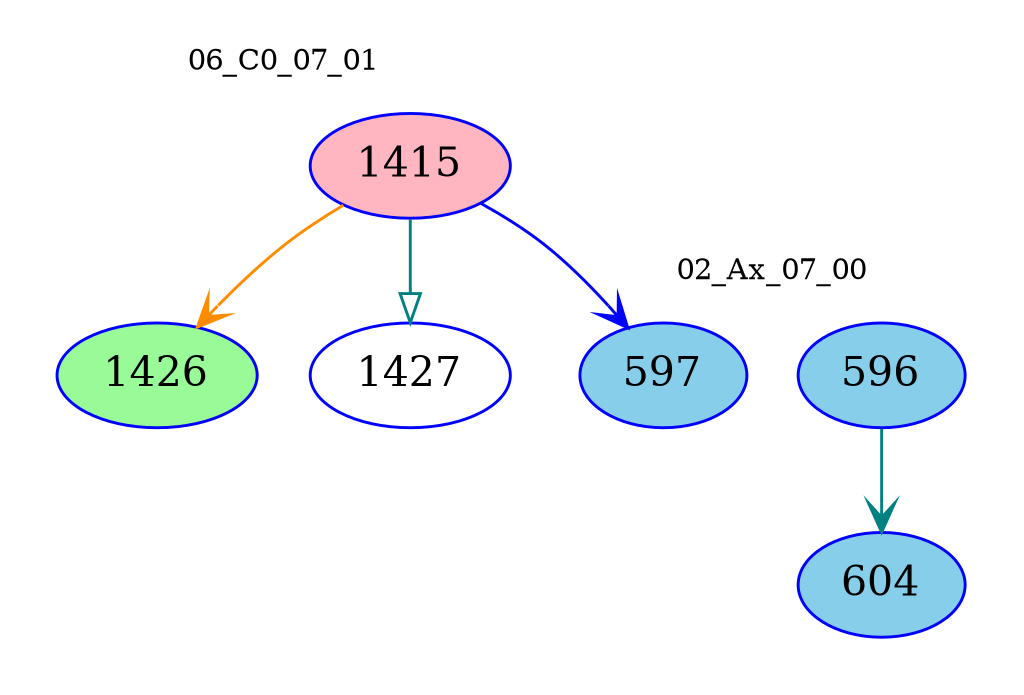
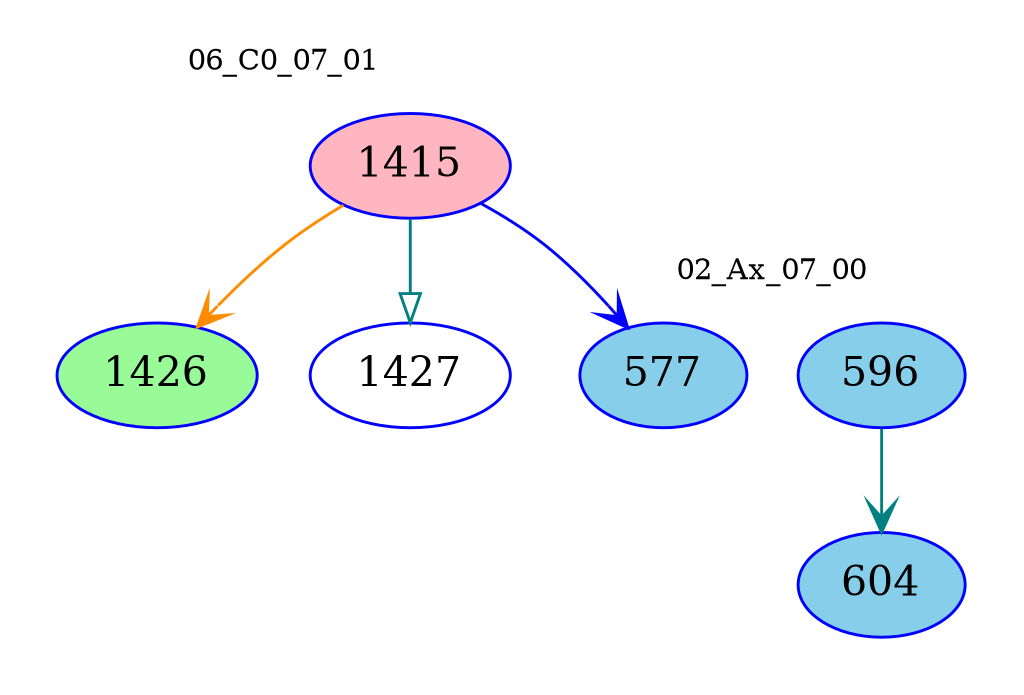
(663, 375) -> (663, 375)
